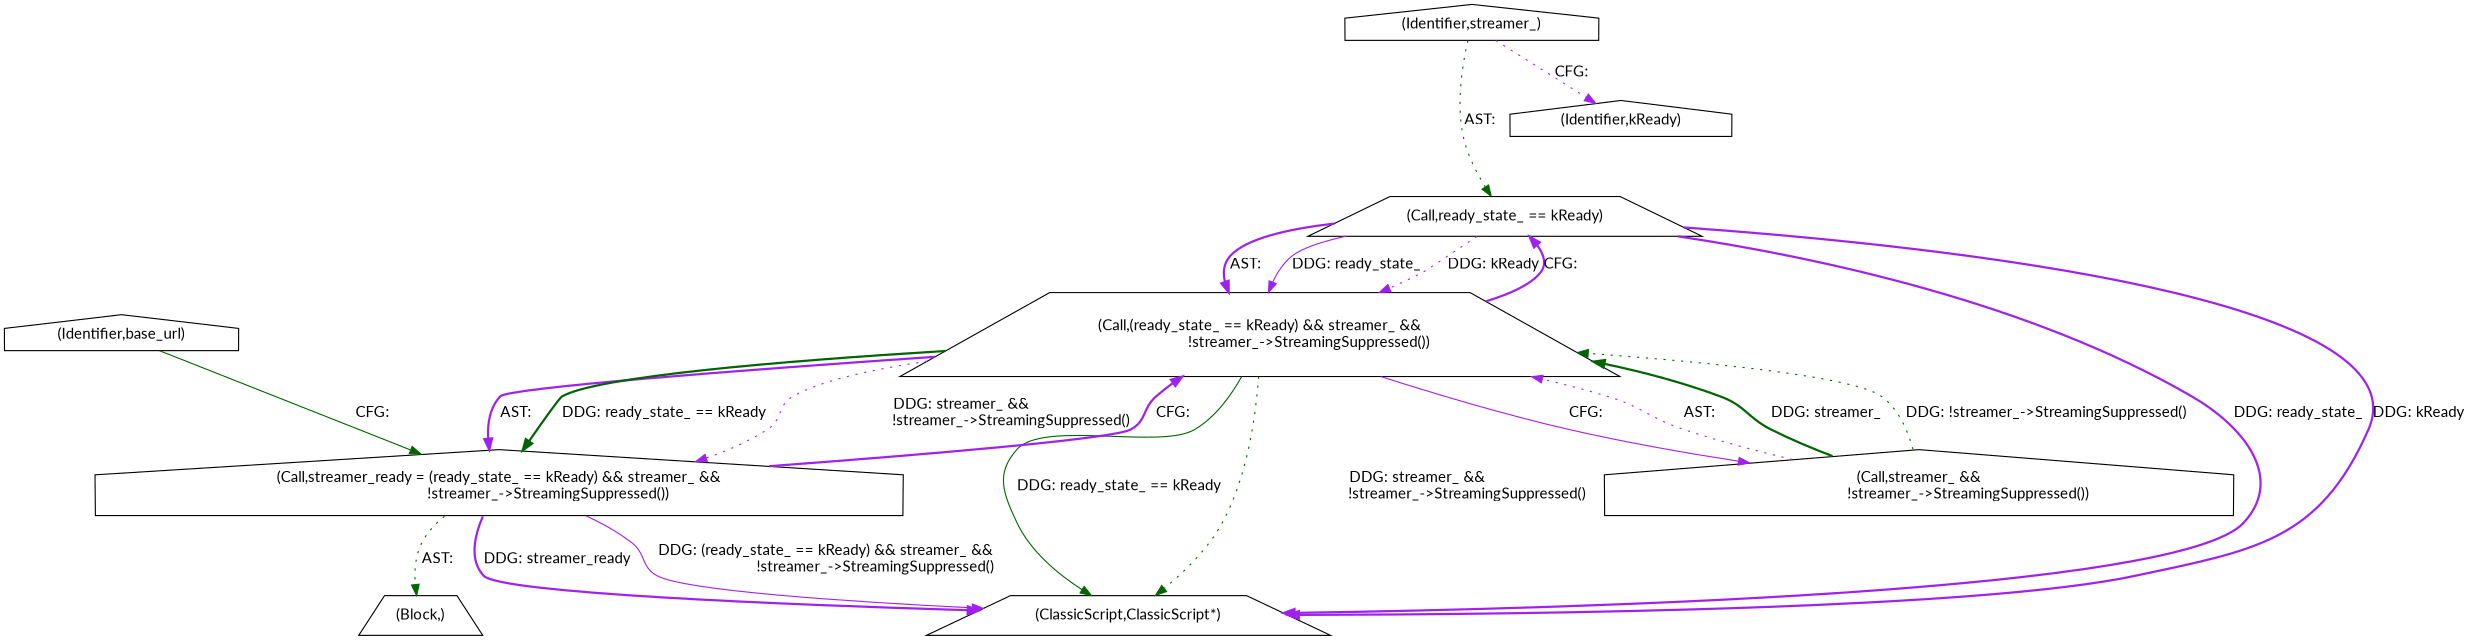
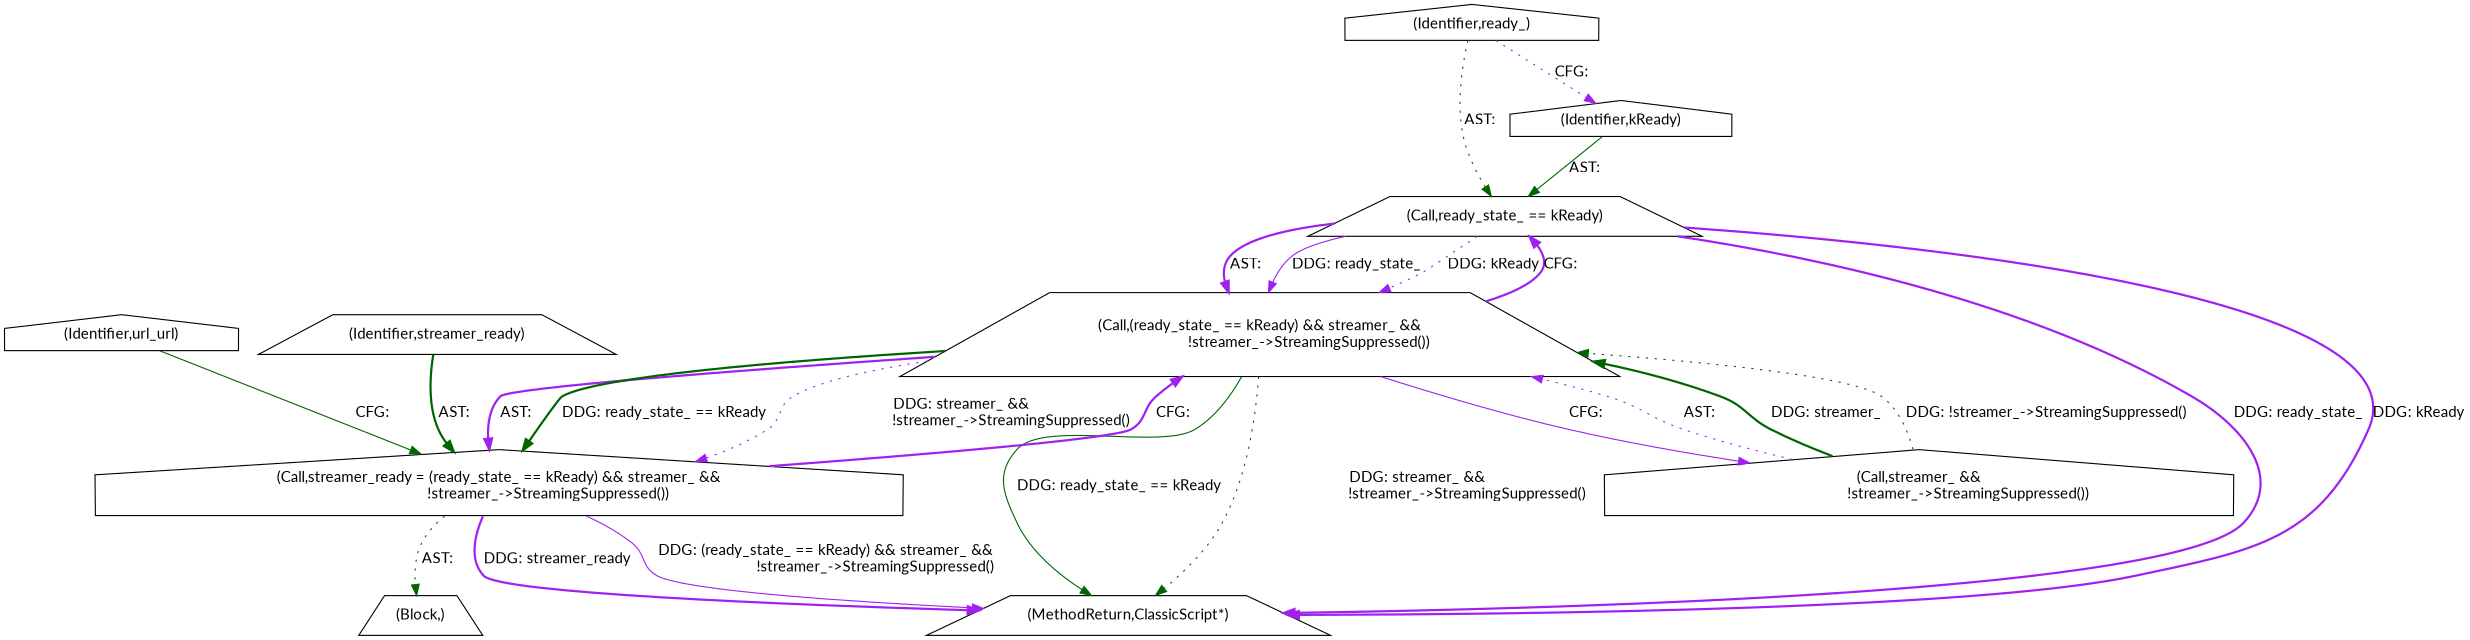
(1472, 24) -> (1472, 24)
none -> (1570, 163)
(122, 335) -> (122, 335)
none -> (437, 335)
(1128, 615) -> (1128, 615)
